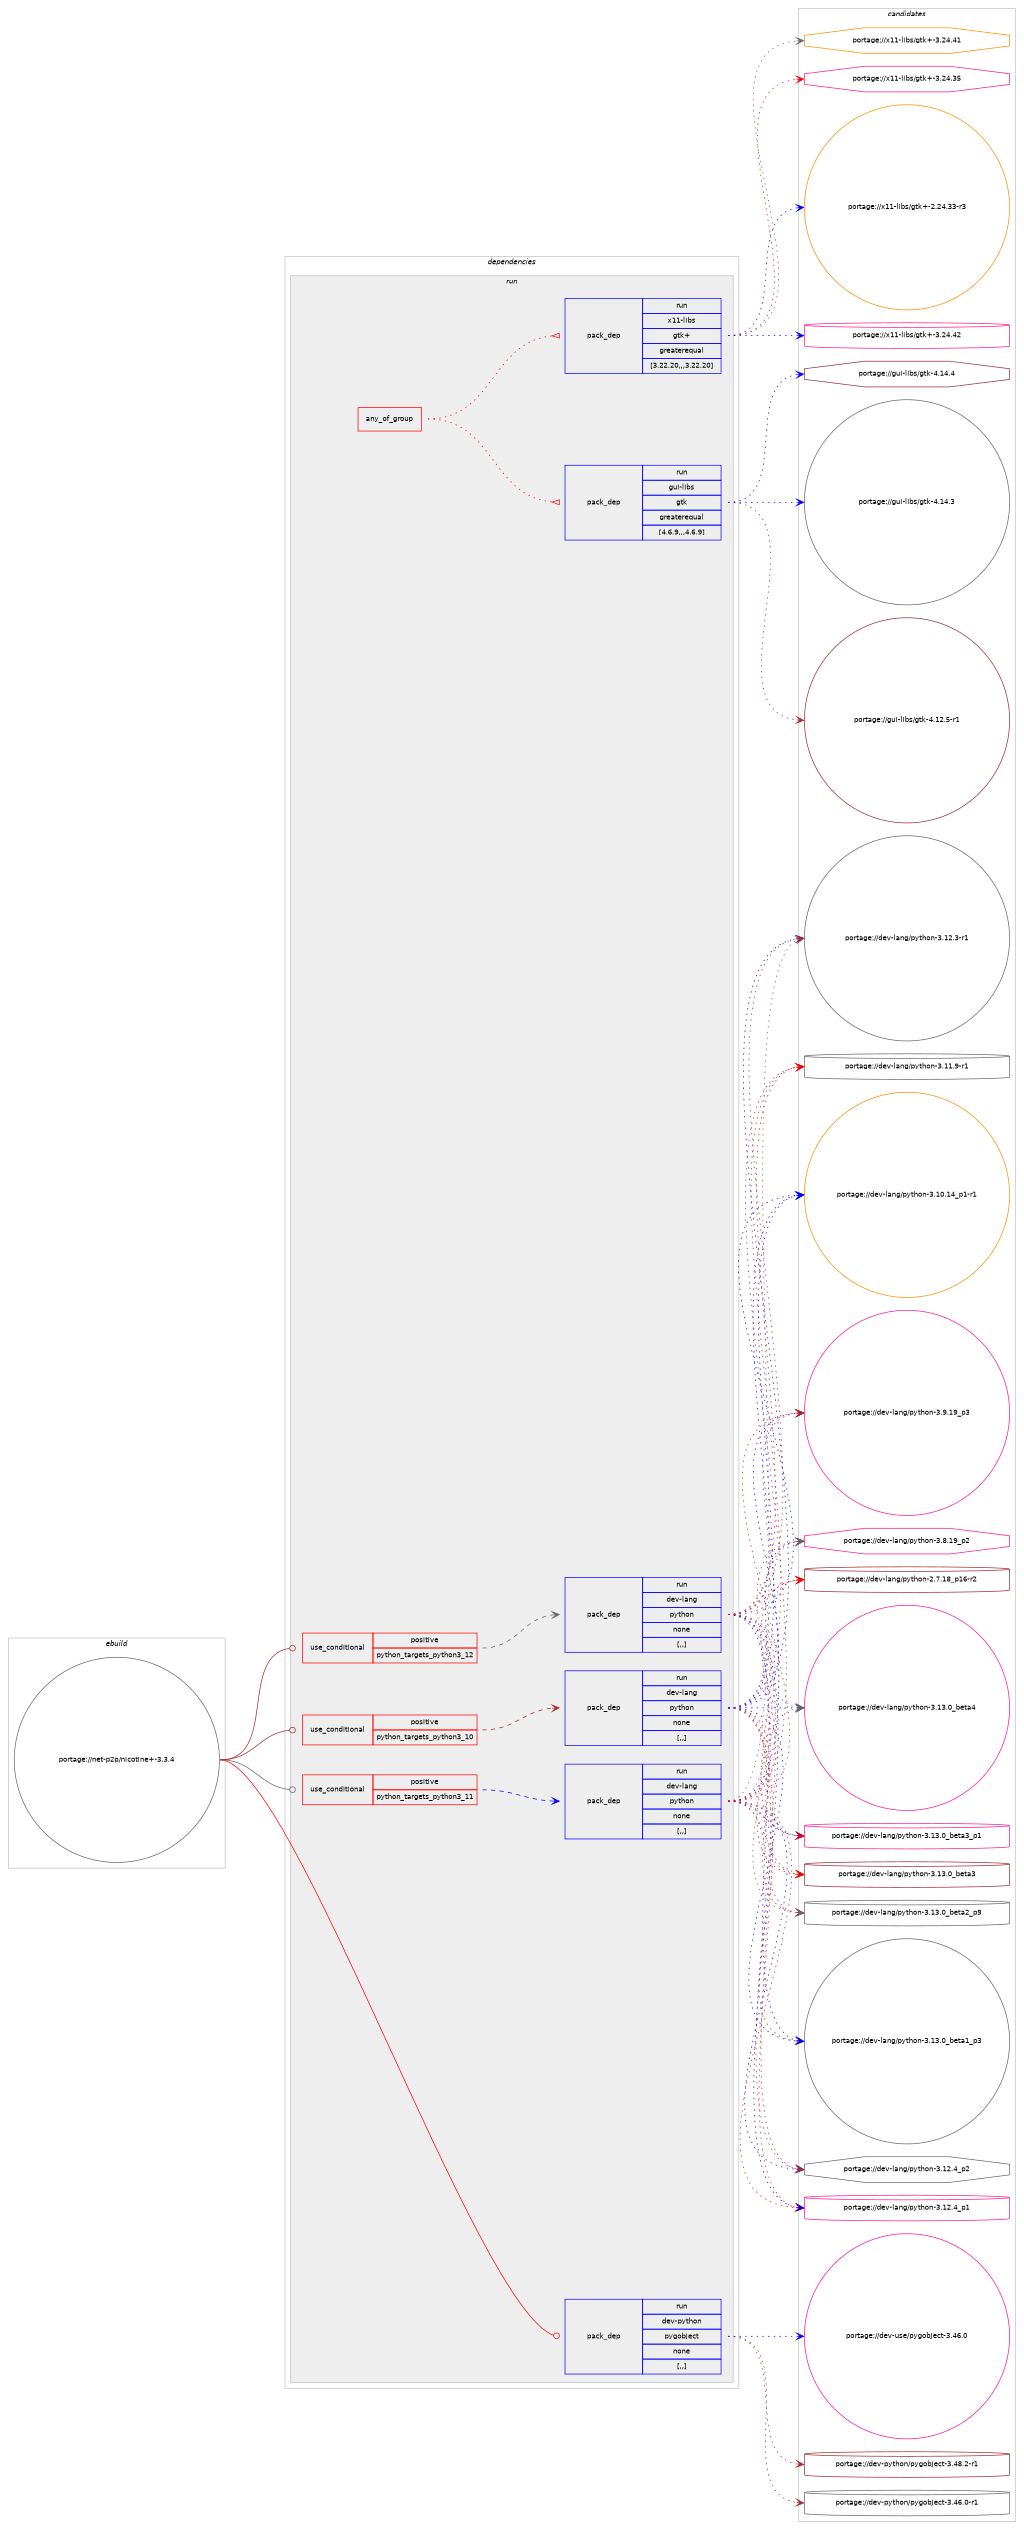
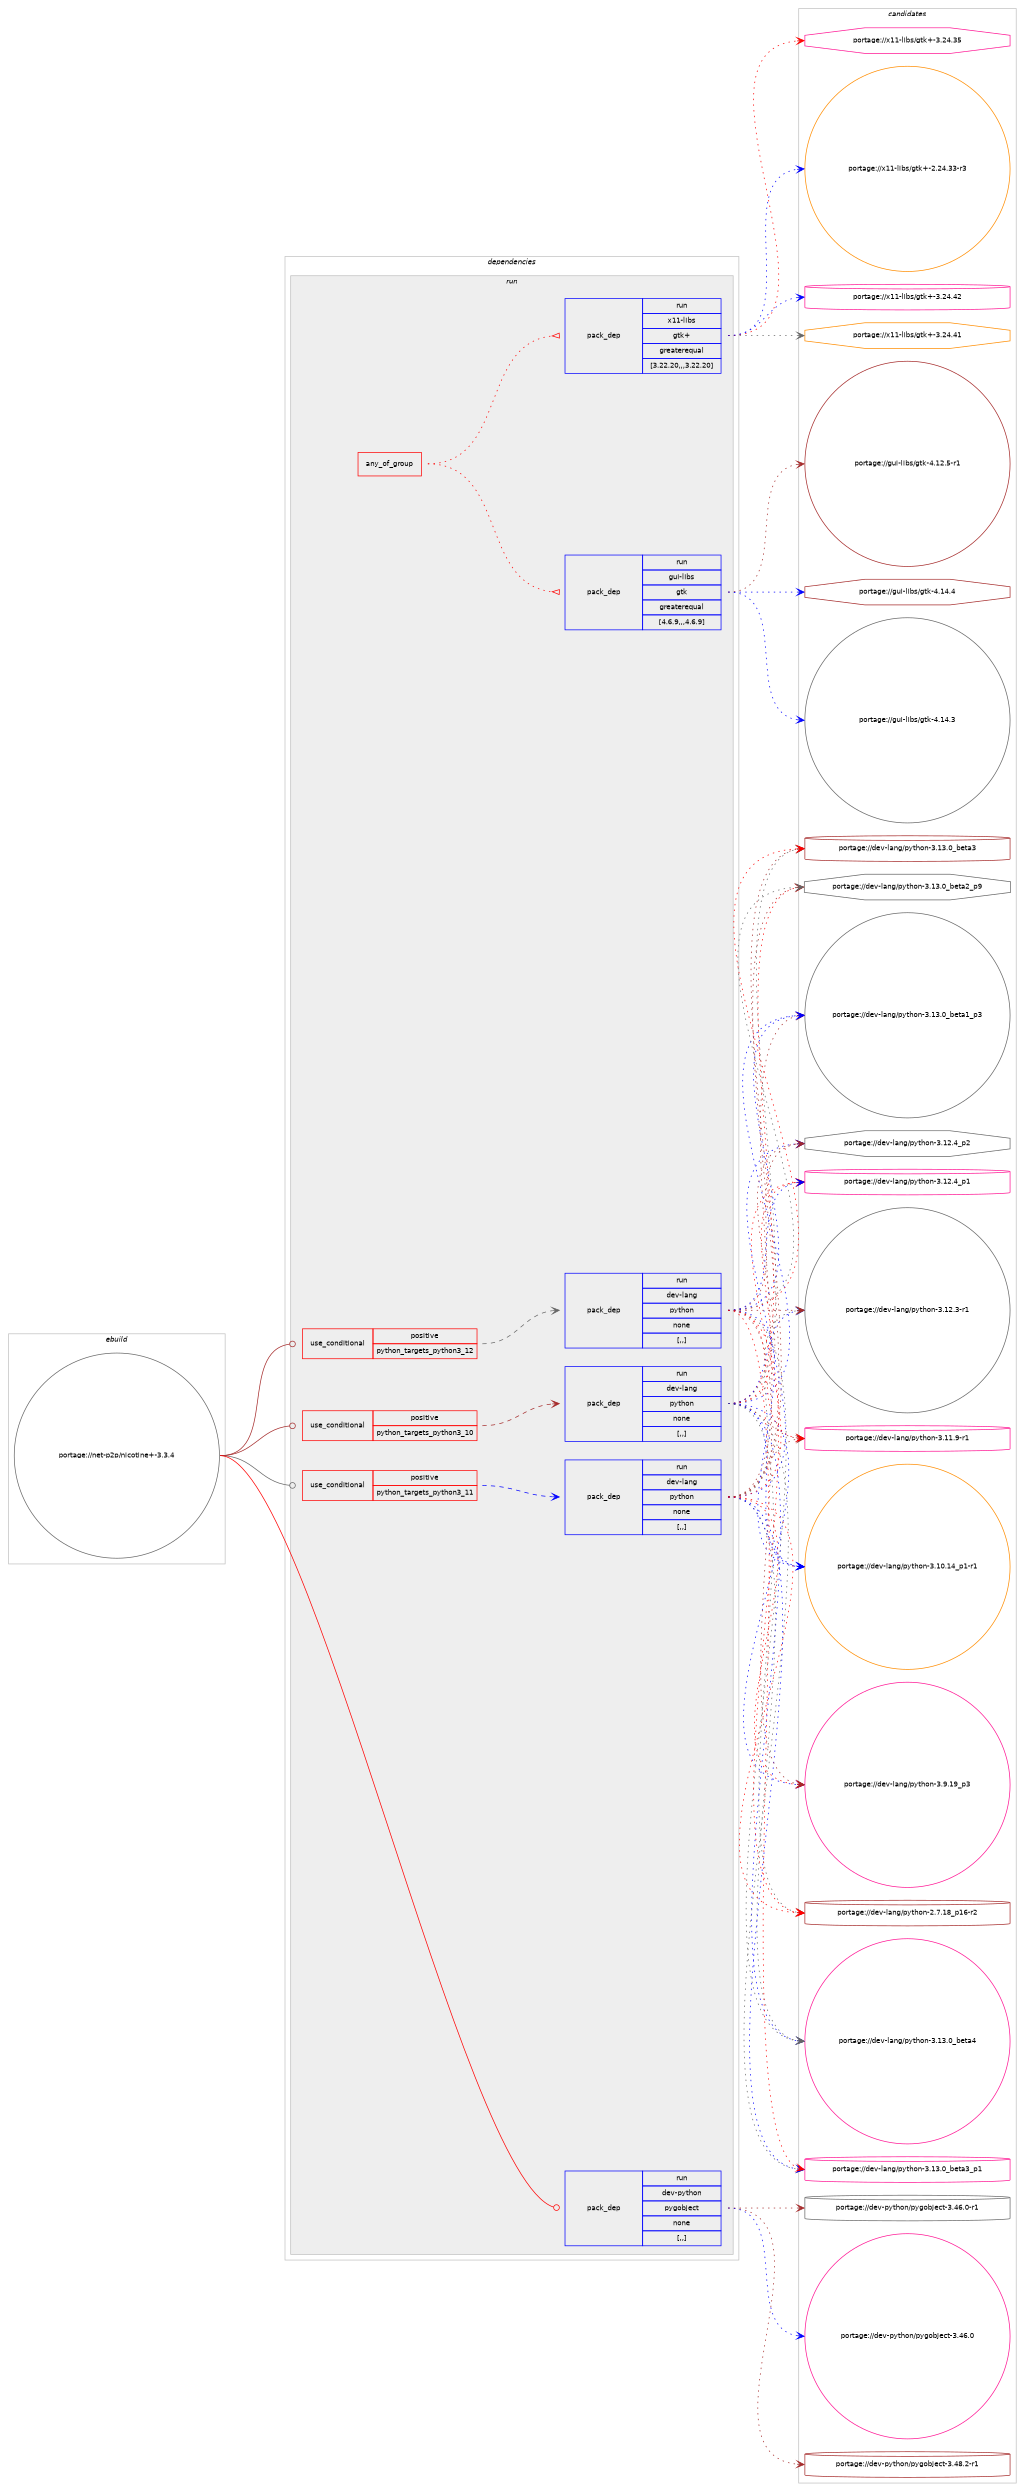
(907, 1067) -> (907, 1439)
(907, 1541) -> none
(907, 1913) -> (907, 887)
(907, 2336) -> (907, 2336)
